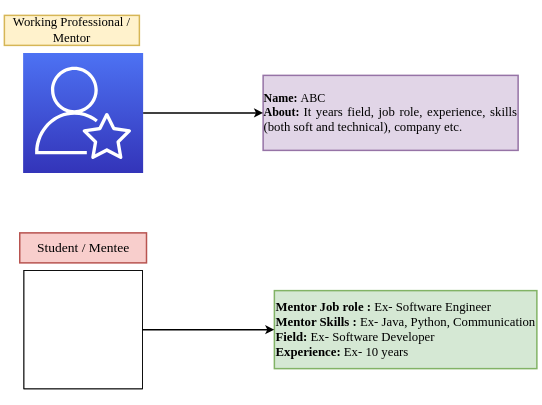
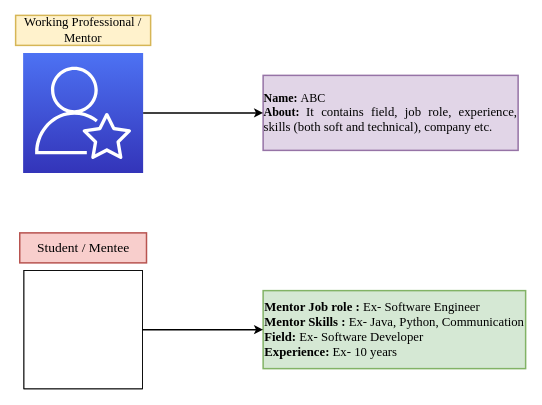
(72, 30) -> (83, 30)
(390, 113) -> (390, 113)
(405, 330) -> (394, 330)
